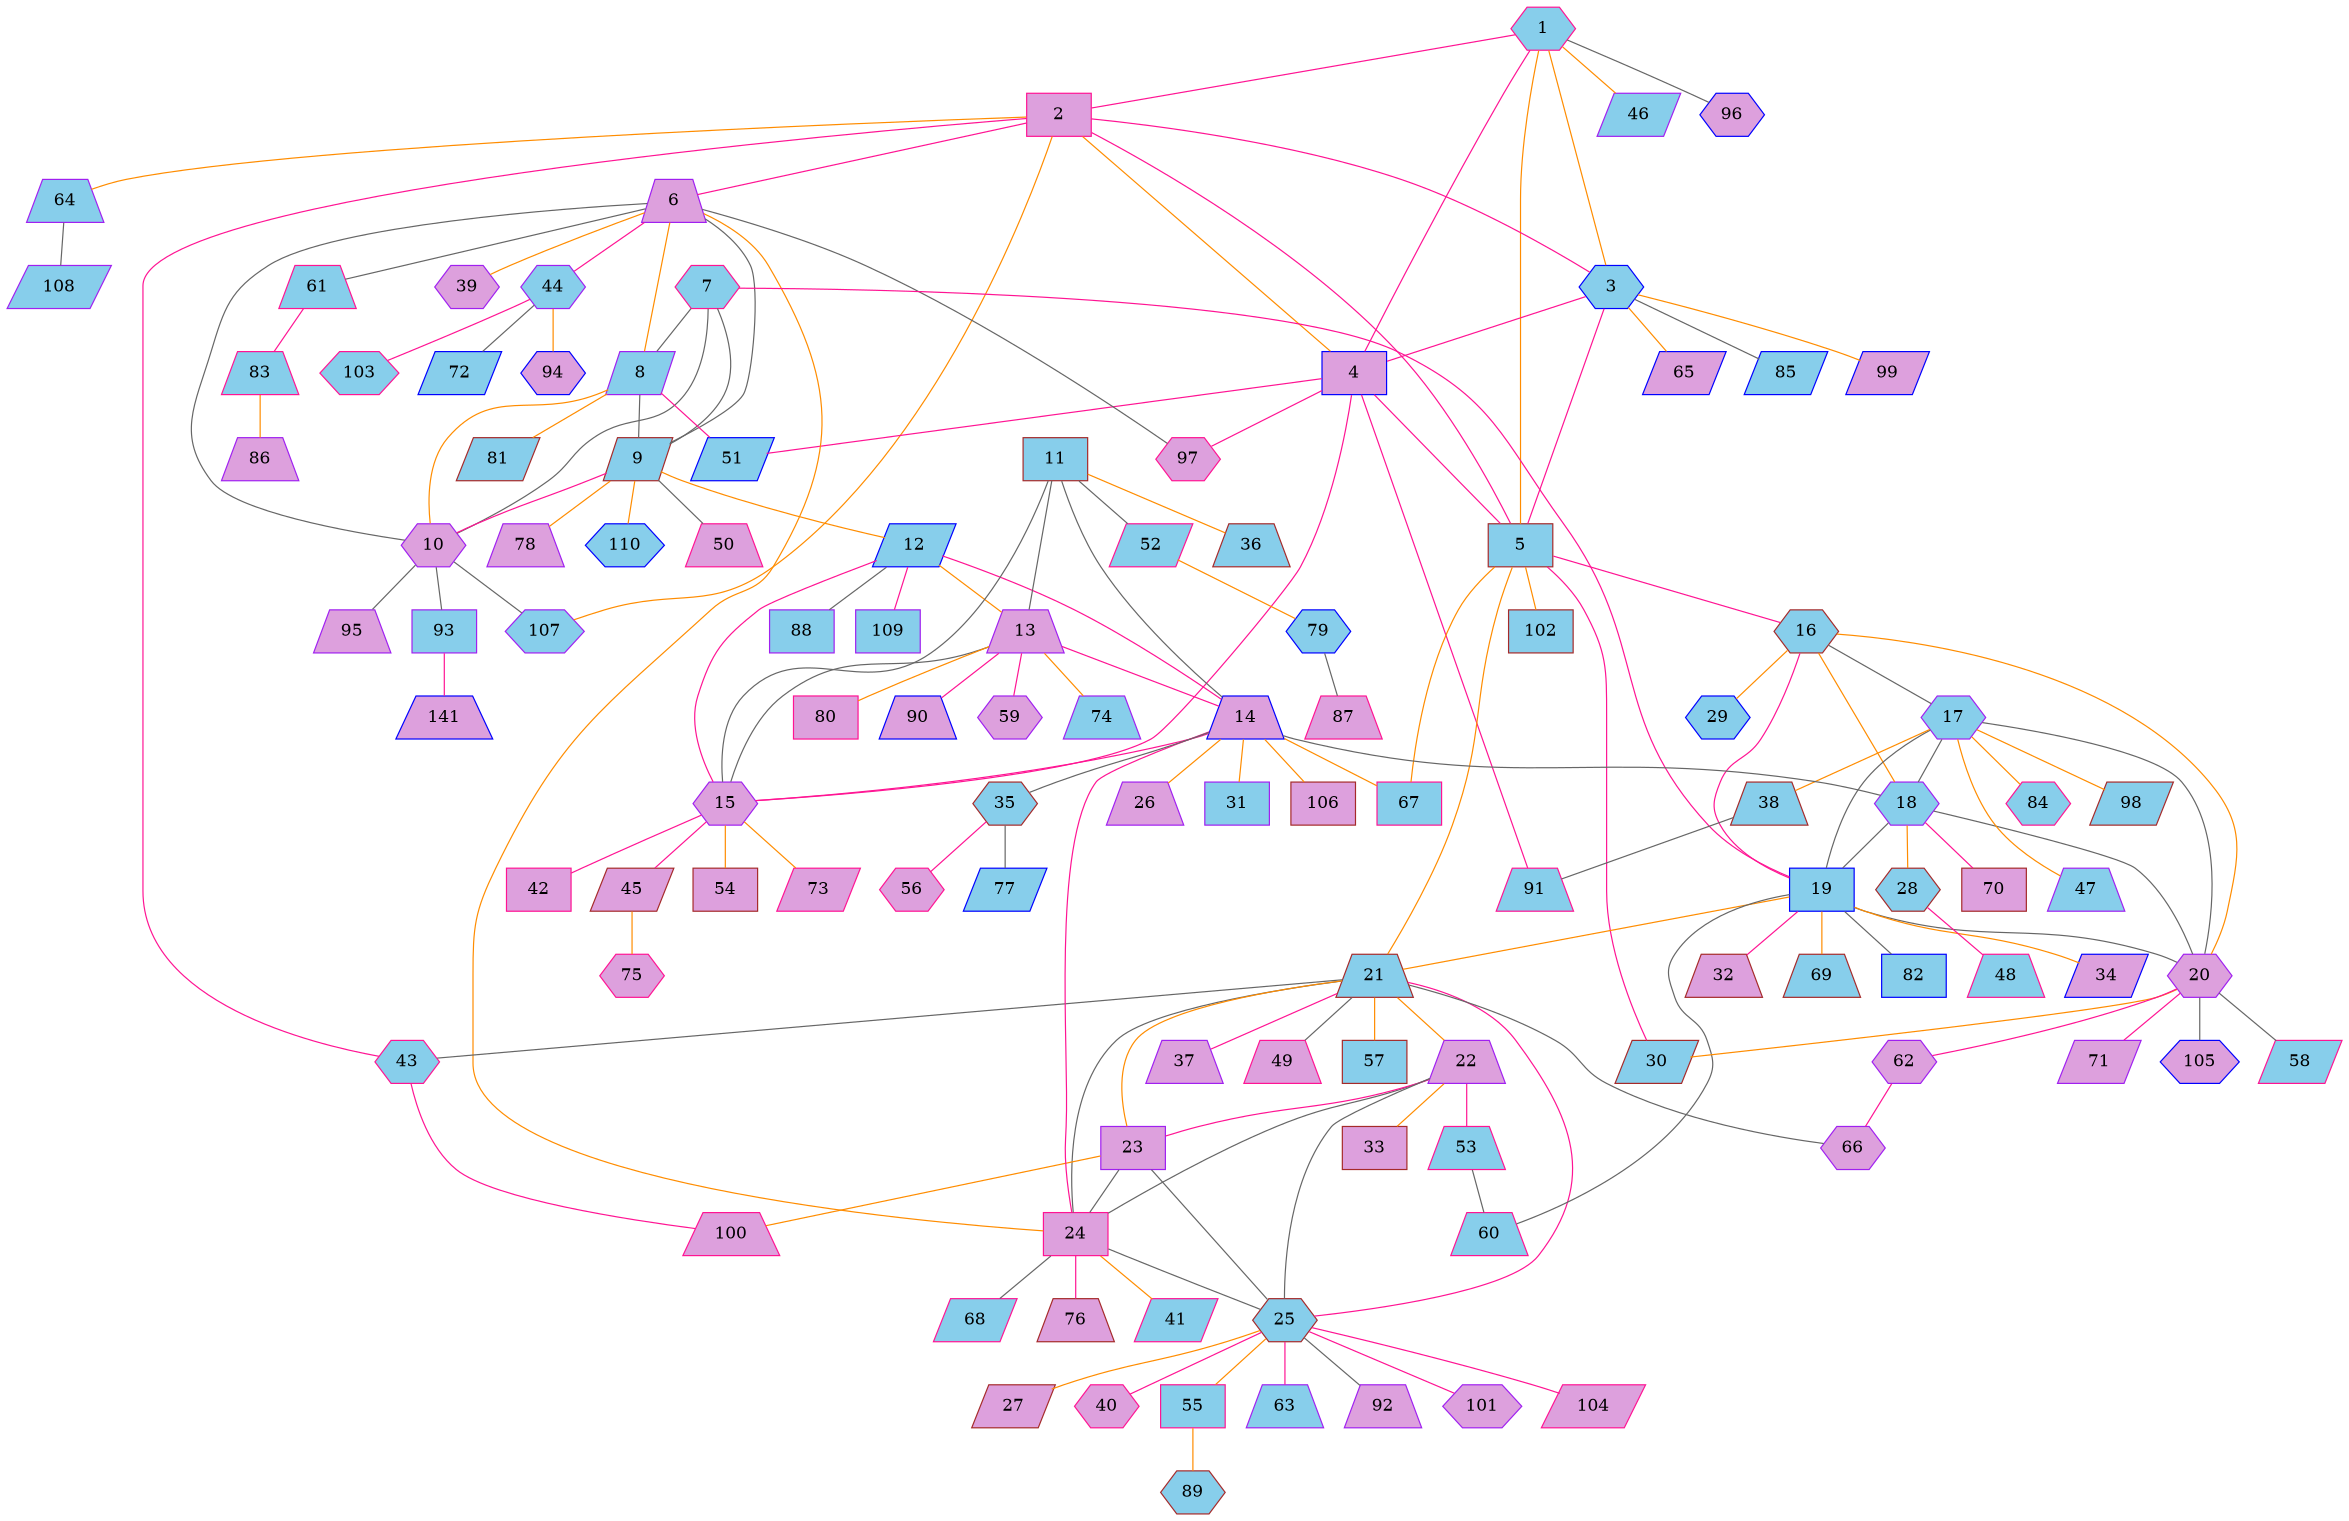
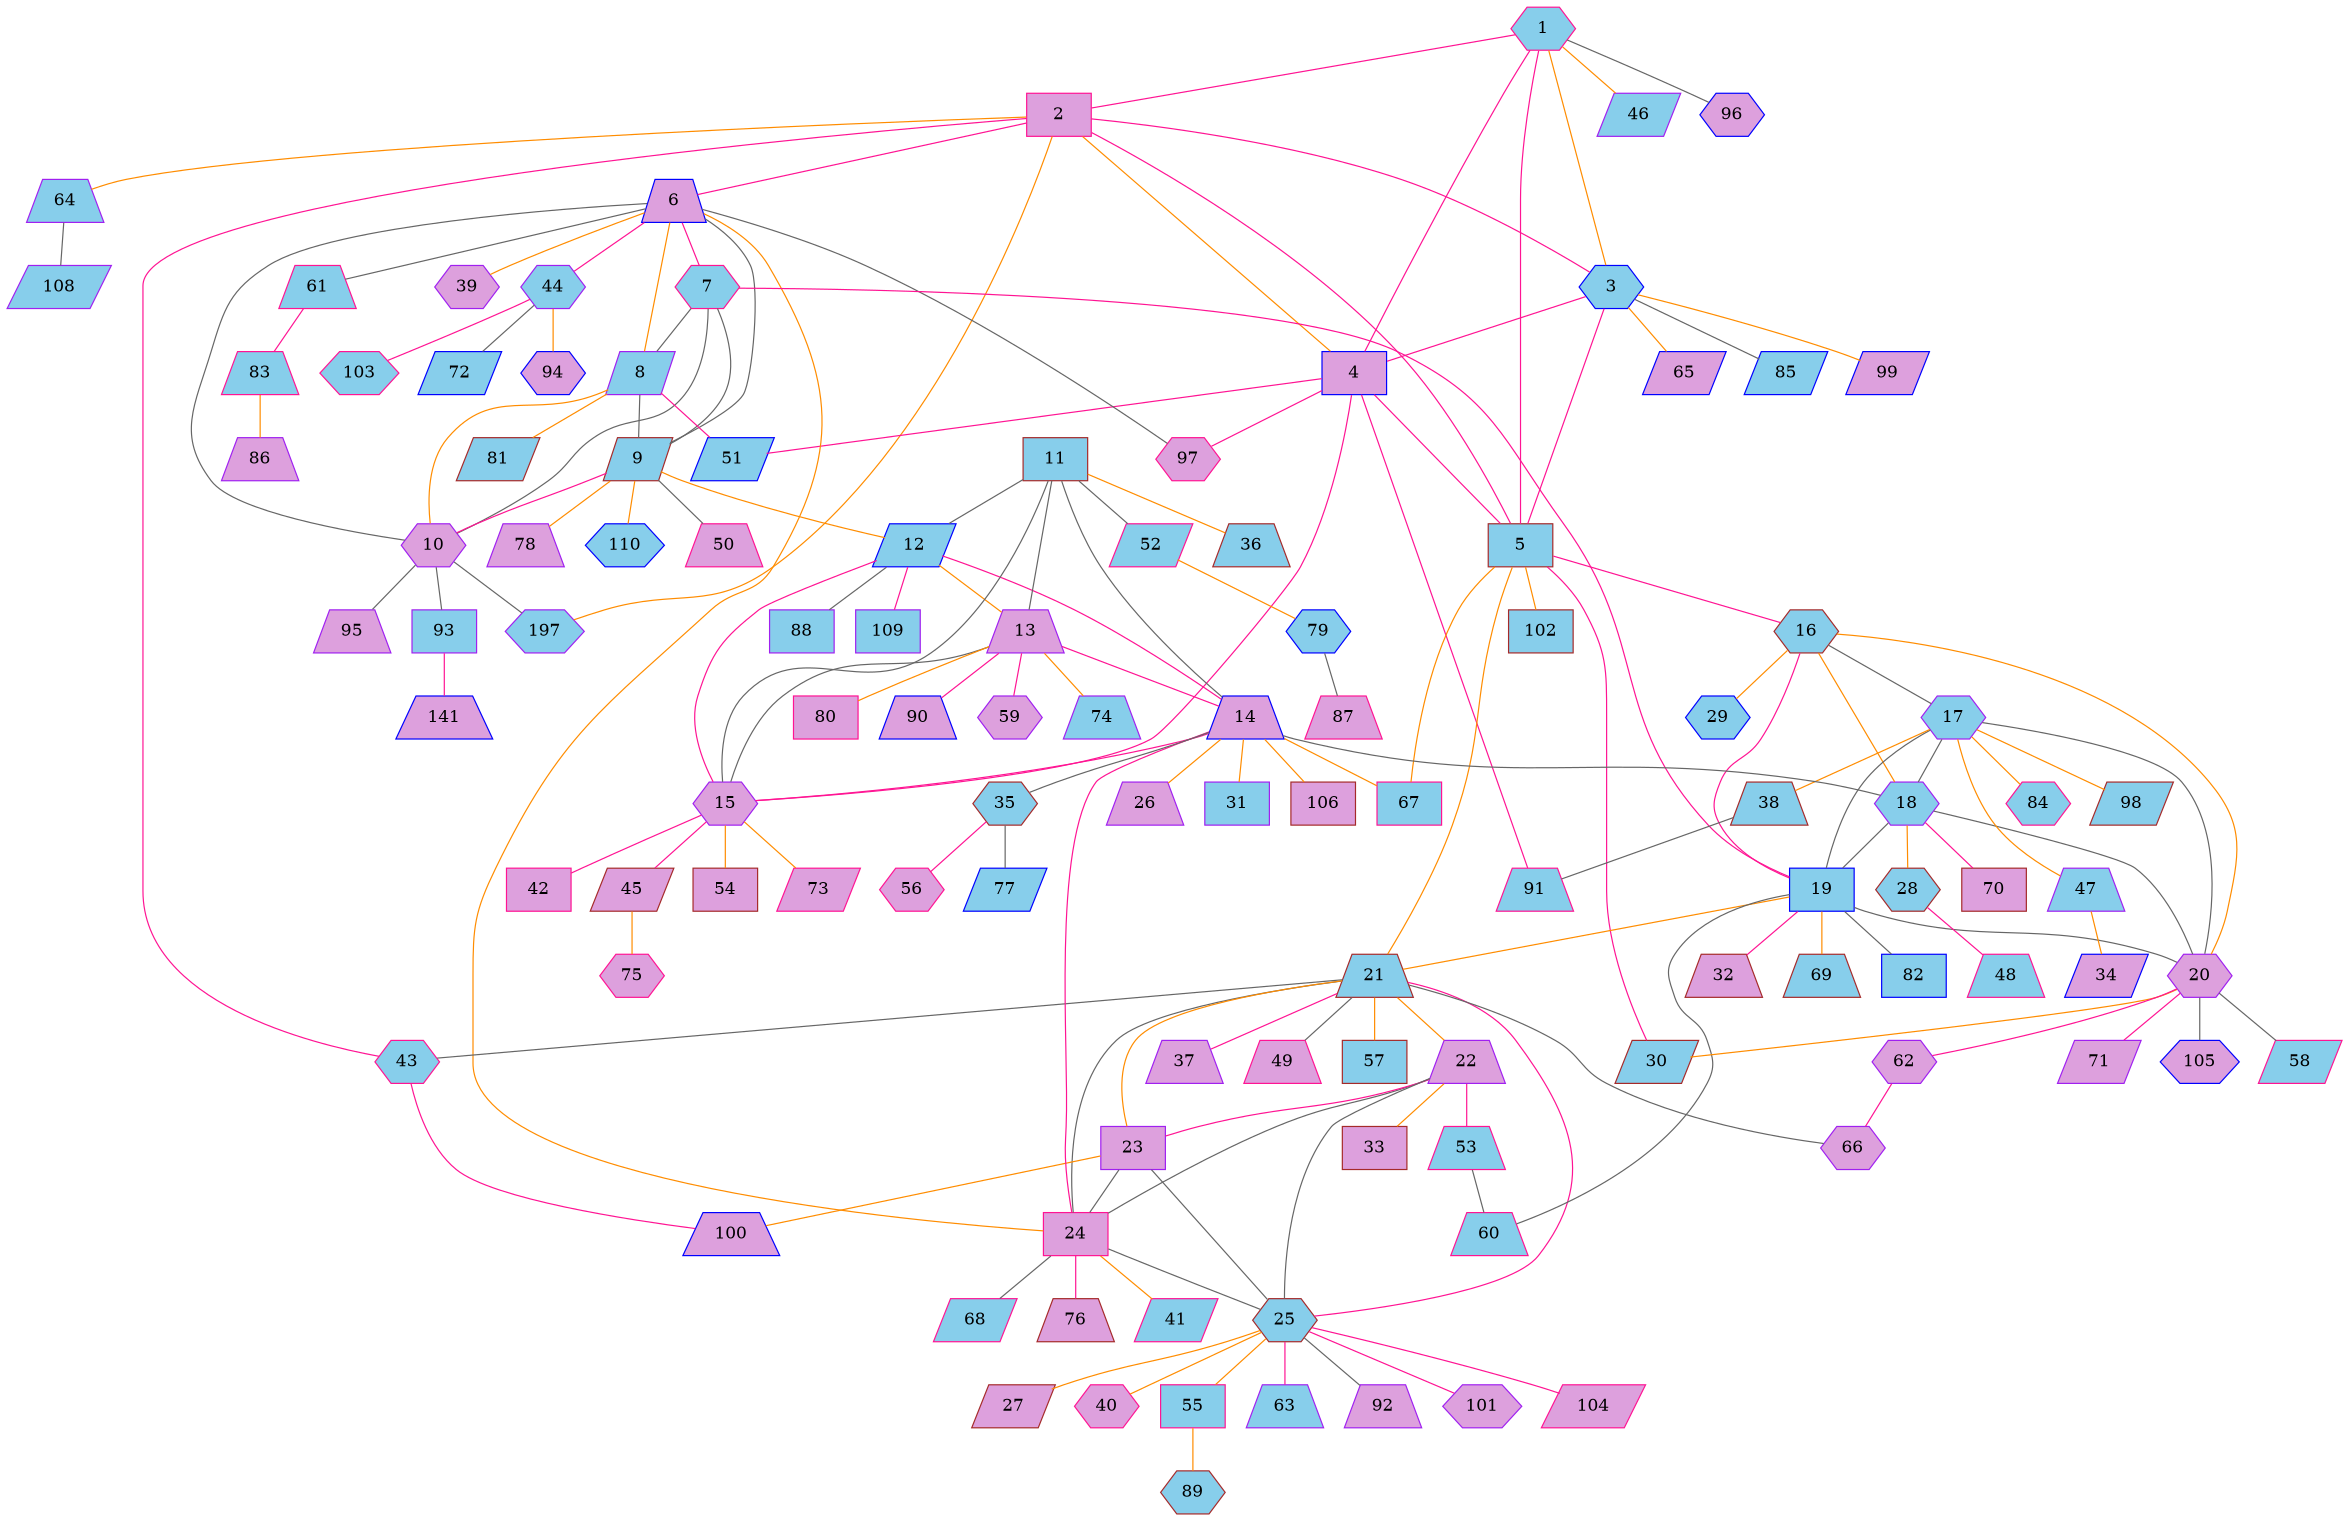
(674, 201) -> (674, 201)
none -> (691, 244)
(1521, 287) -> (1521, 287)
none -> (986, 502)
(545, 631) -> (545, 631)
(1996, 940) -> (2096, 933)
(731, 1234) -> (731, 1234)
(1196, 1363) -> (1196, 1363)
